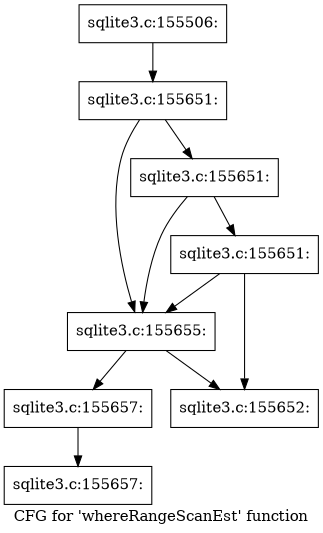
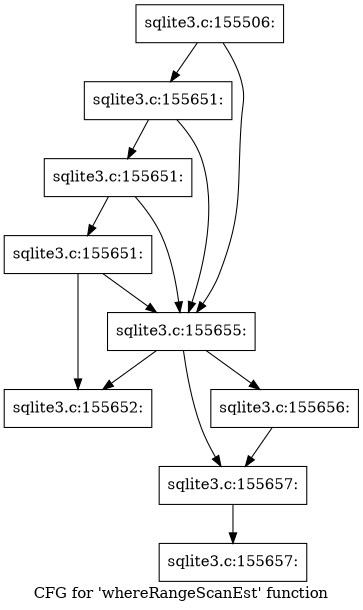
none -> (239, 174)
none -> (285, 408)
